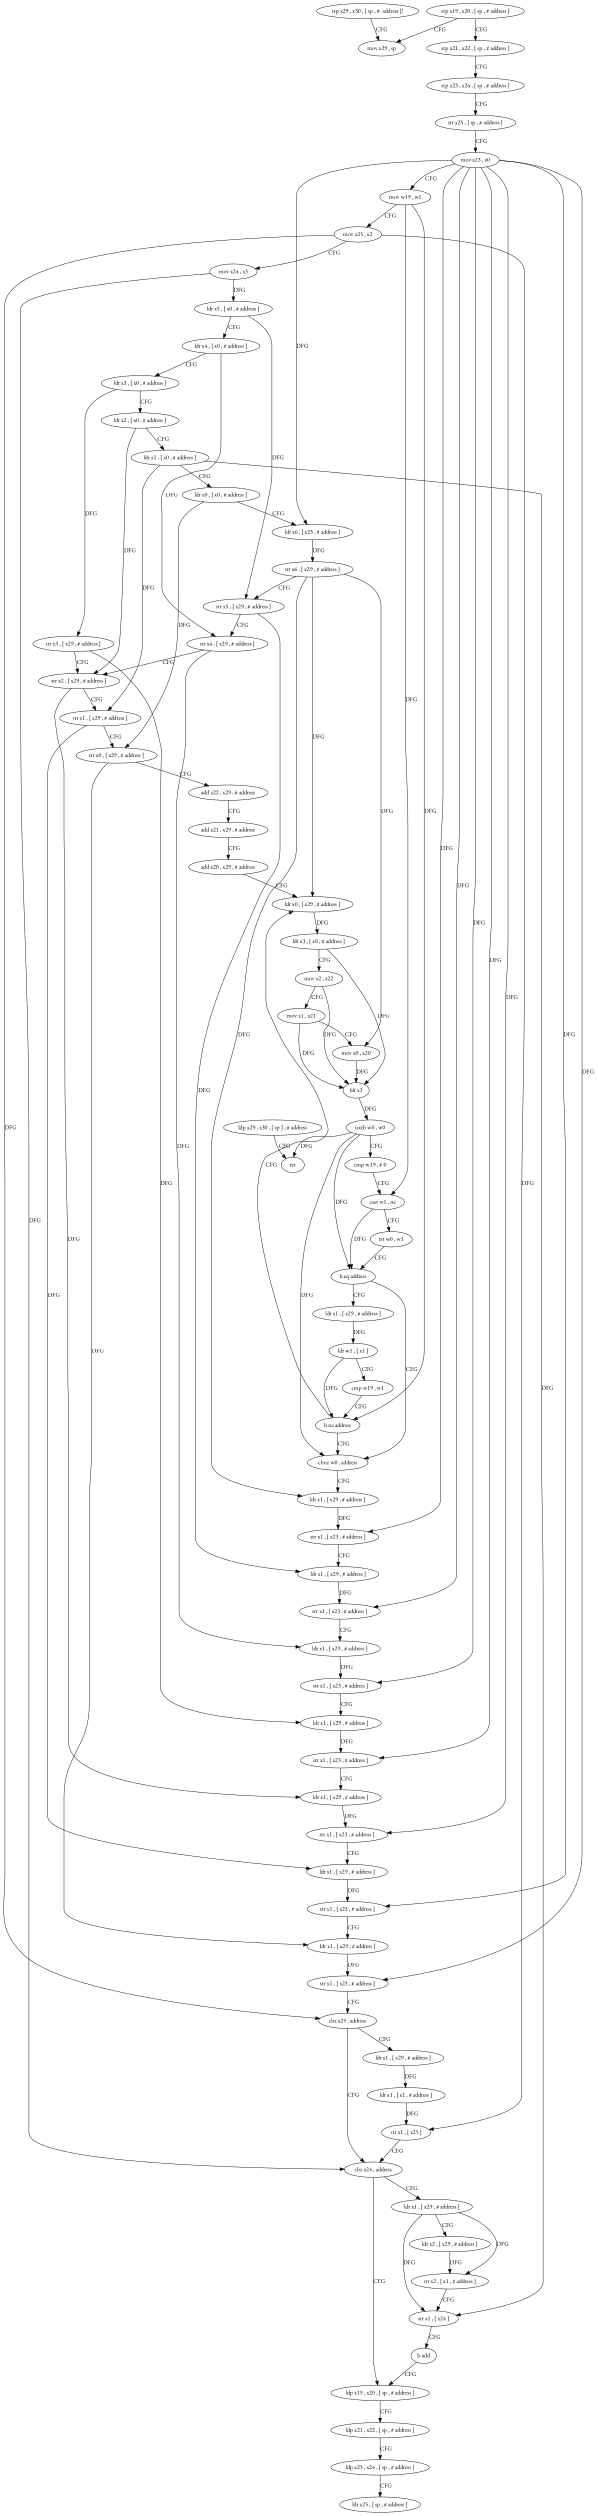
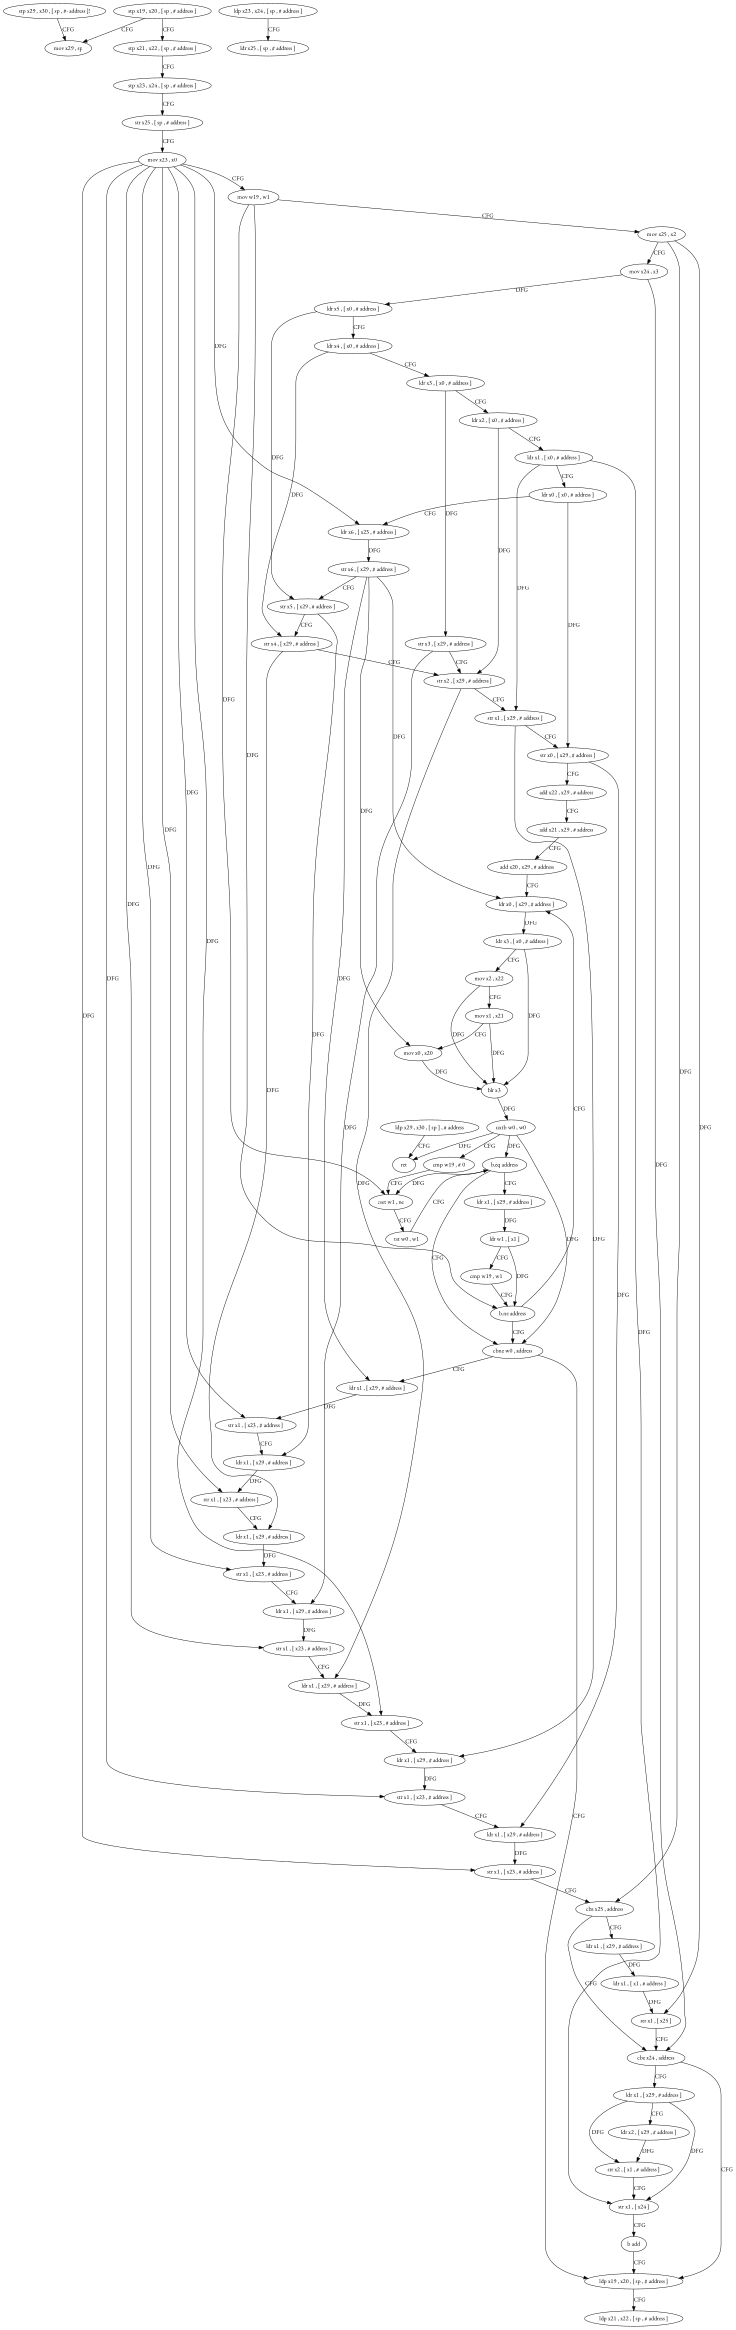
(353, 1233) -> (441, 1174)
none -> (572, 1818)
(380, 2447) -> none
